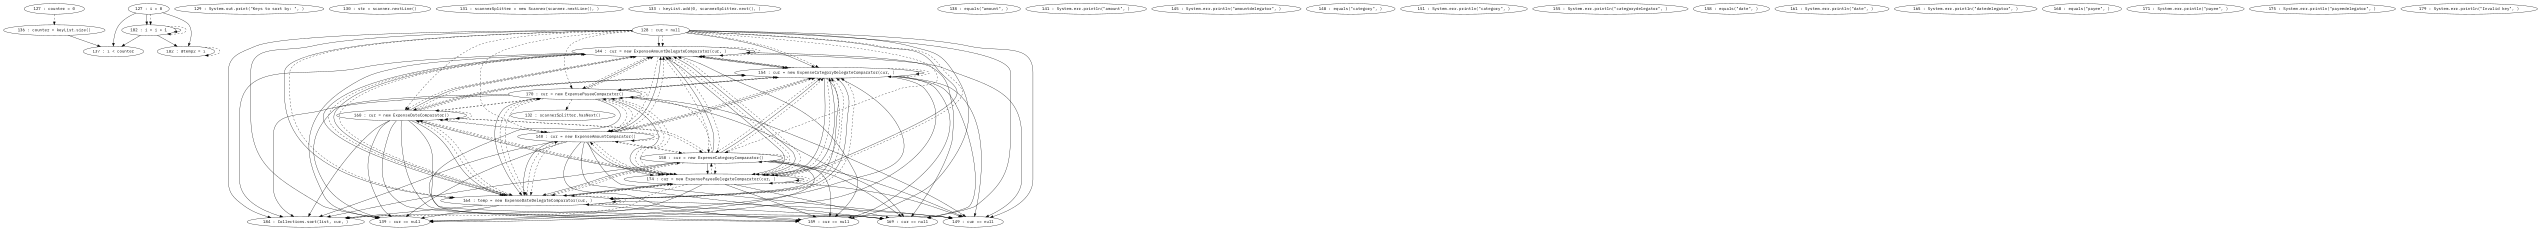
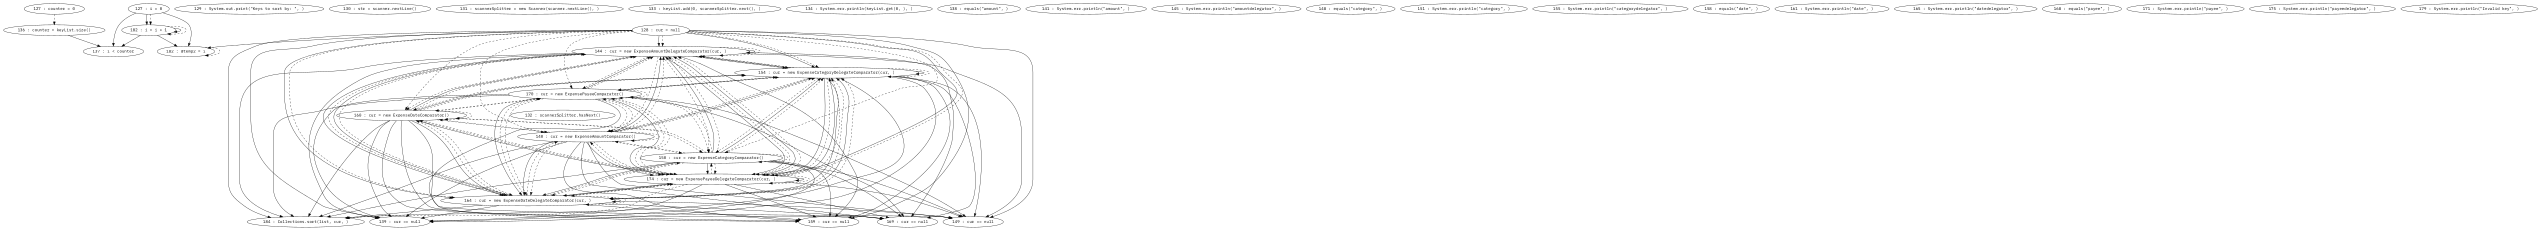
none -> (859, 9)
(949, 49) -> (358, 38)
(570, 103) -> (680, 107)
(528, 201) -> (528, 201)
